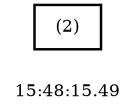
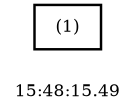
(68, 27) -> (68, 27)
